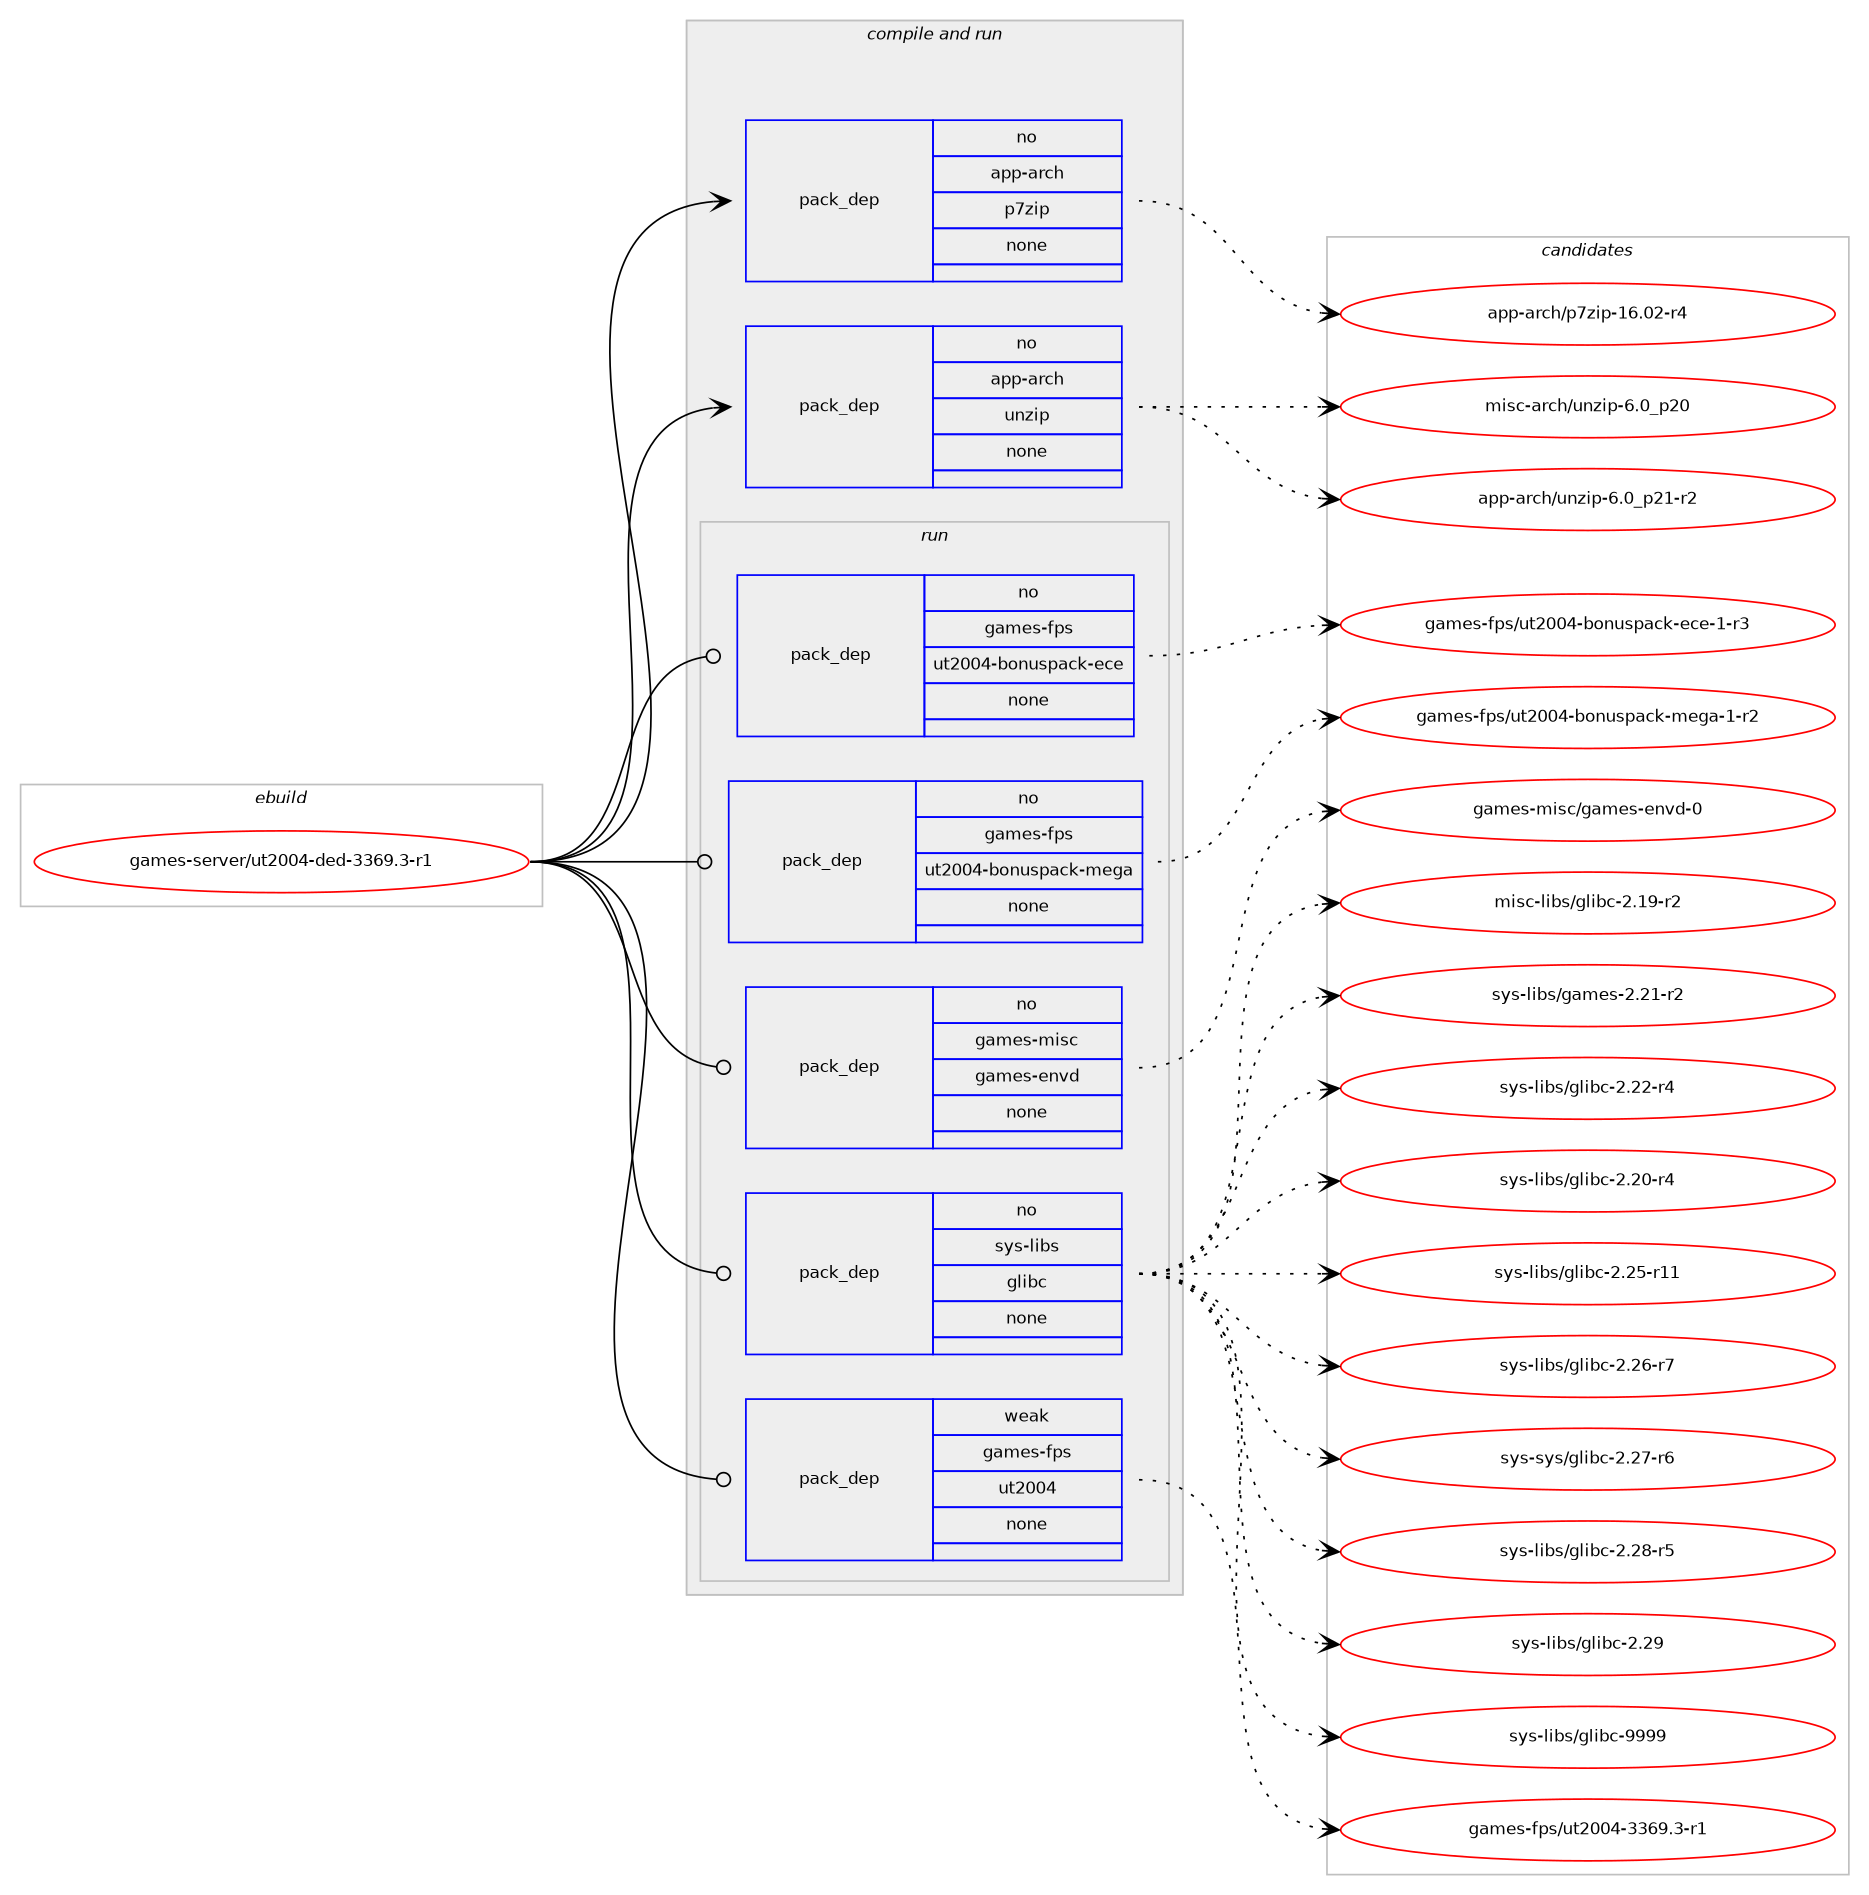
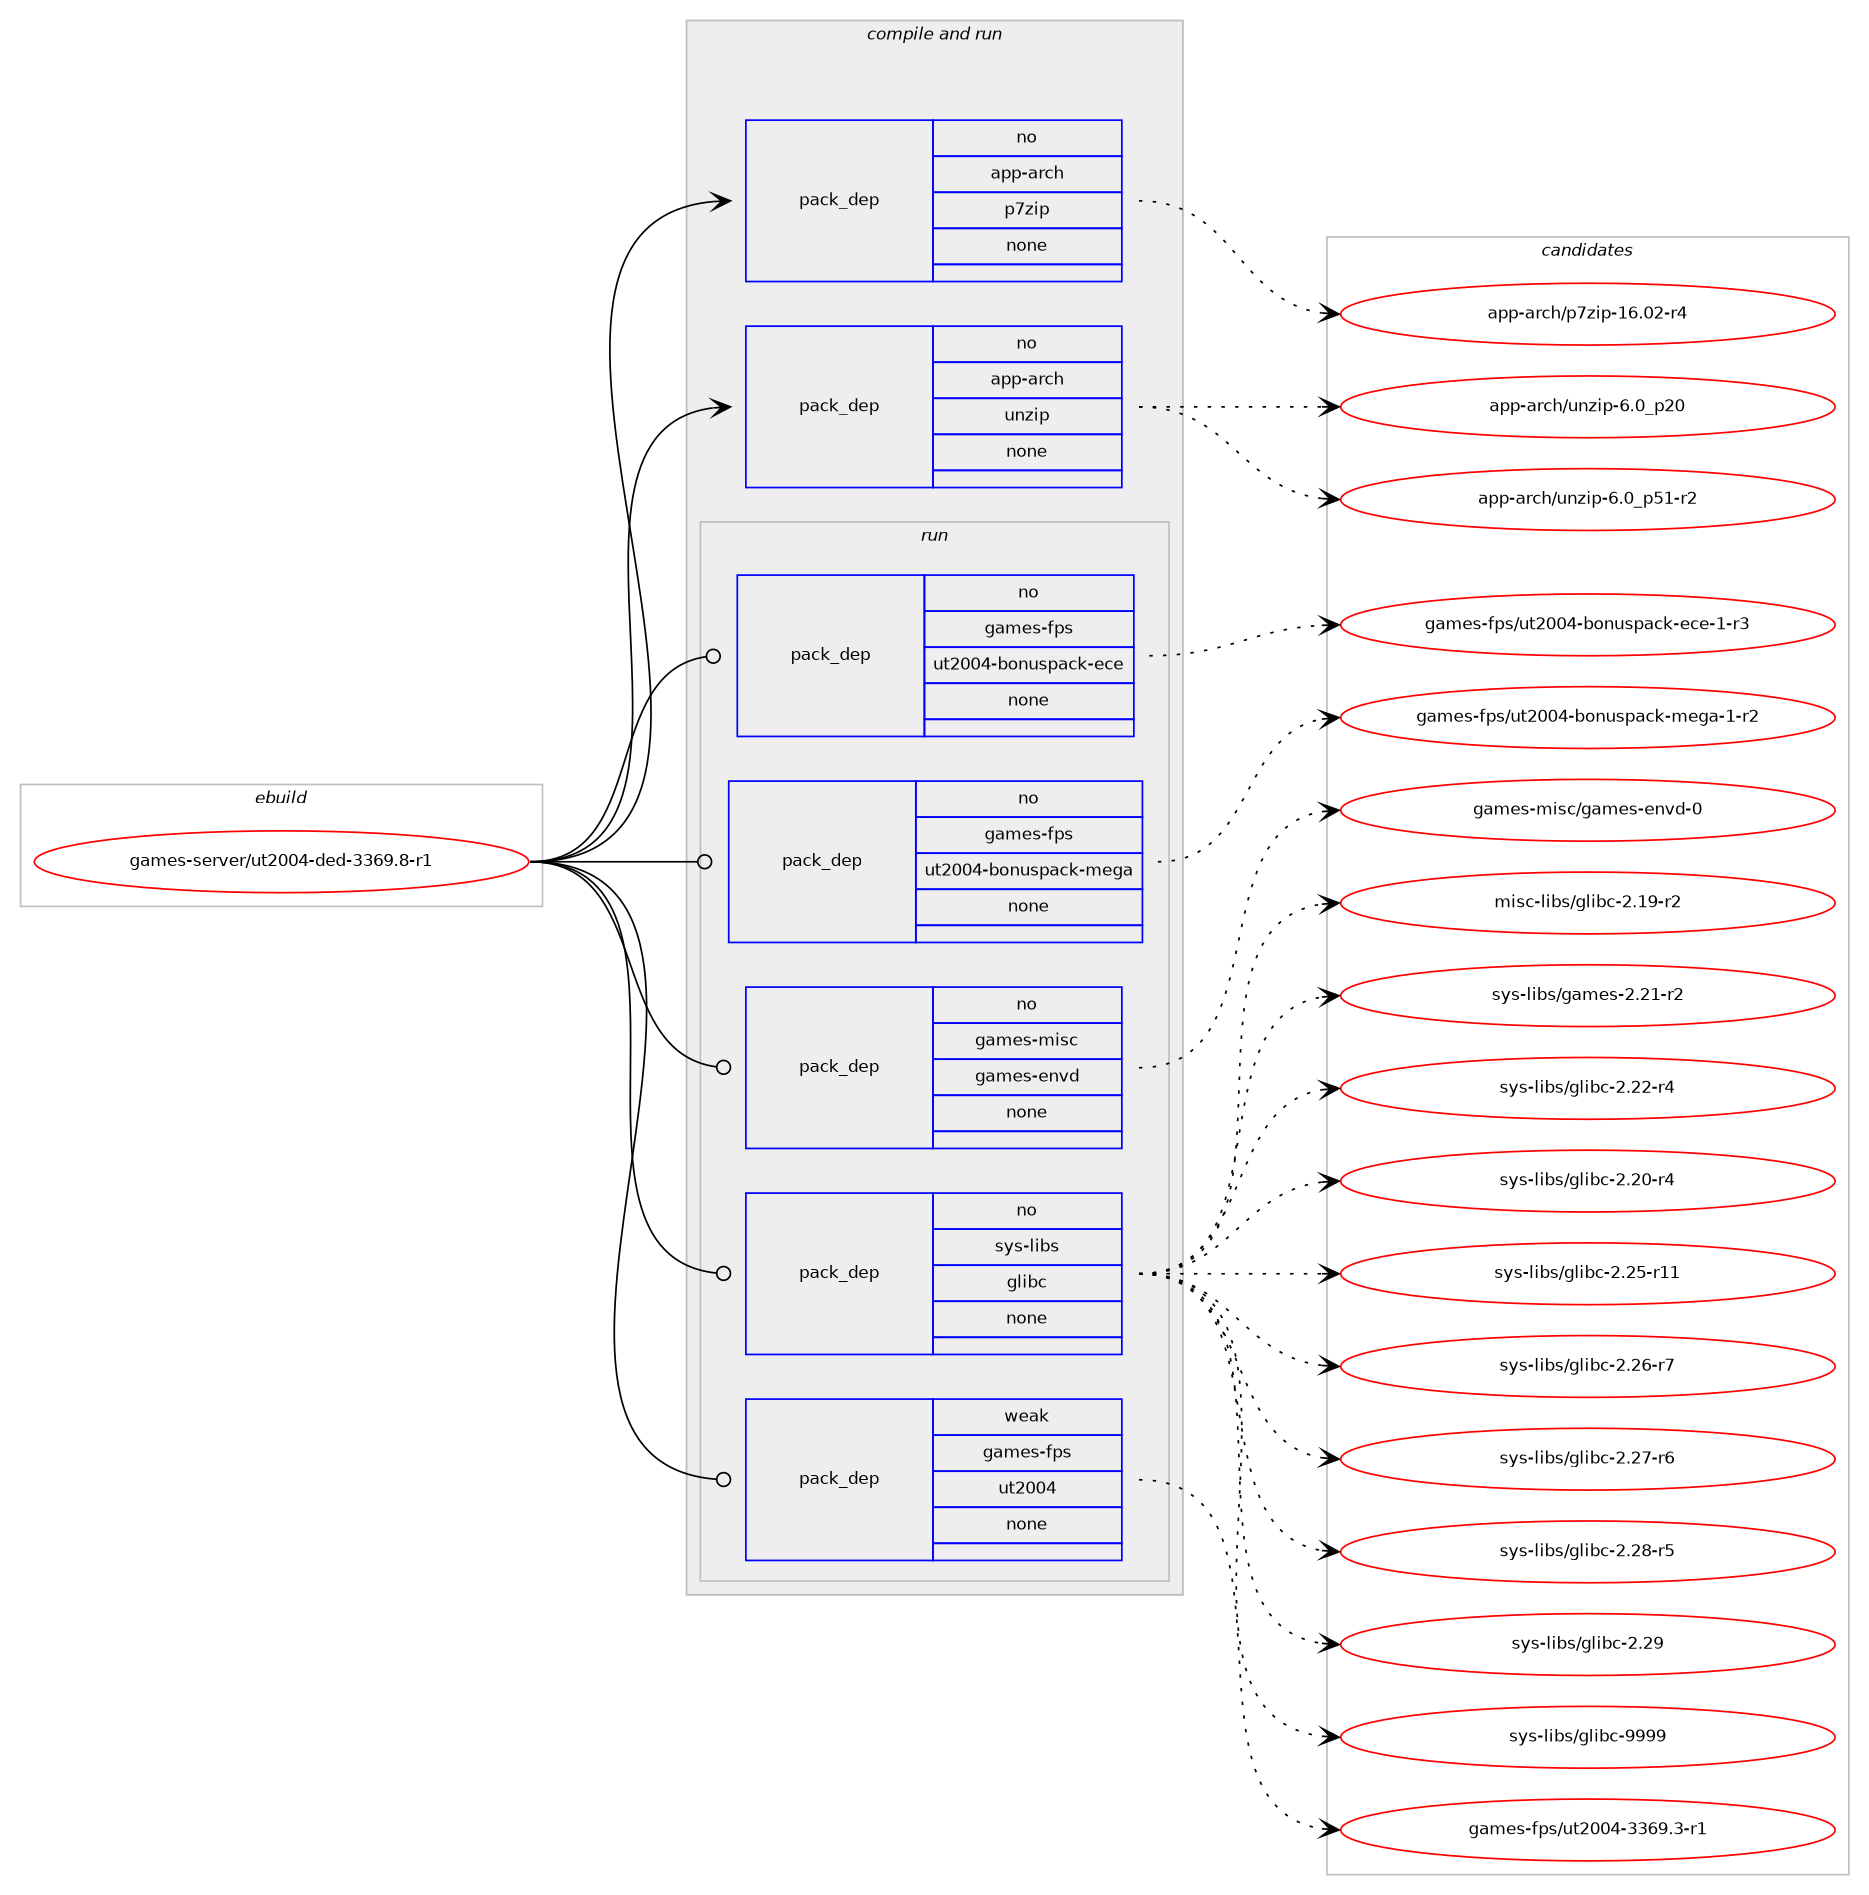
(1588, 407) -> (1588, 407)
(1588, 500) -> (1588, 500)
(282, 862) -> (282, 862)
(1588, 1459) -> (1588, 1459)
